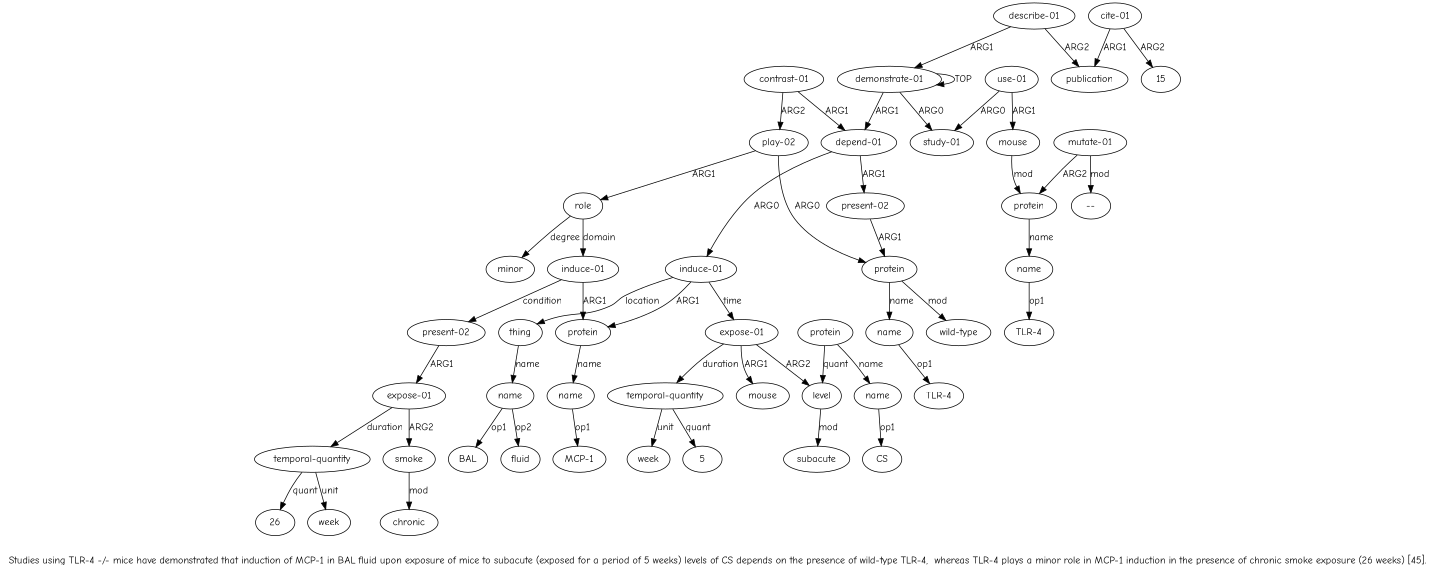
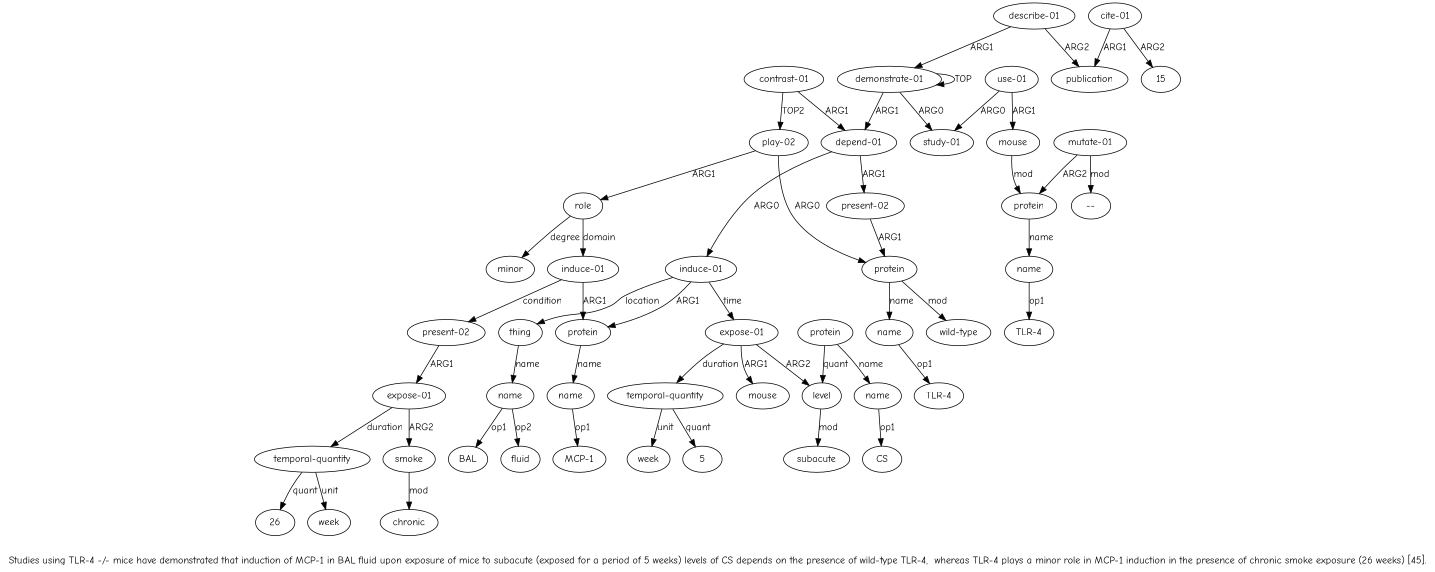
(793, 111) -> (793, 111)
